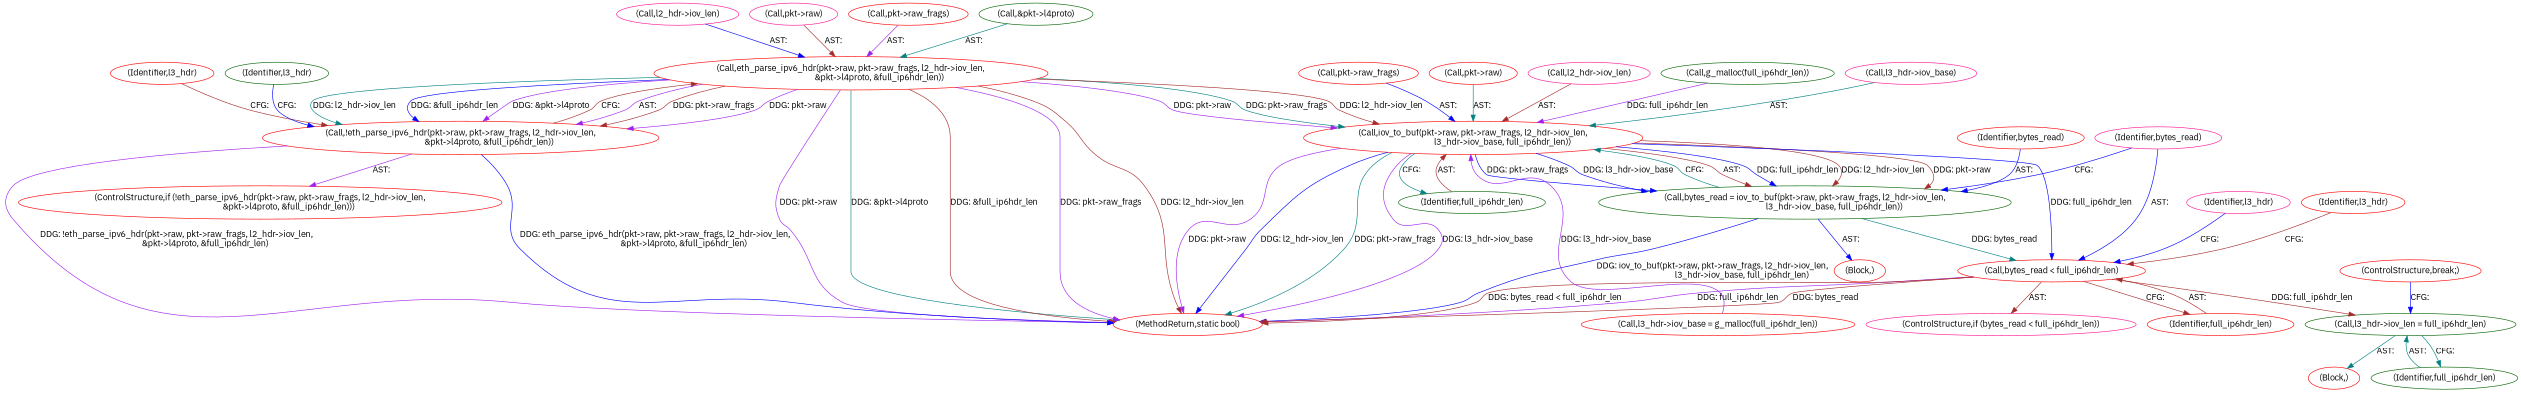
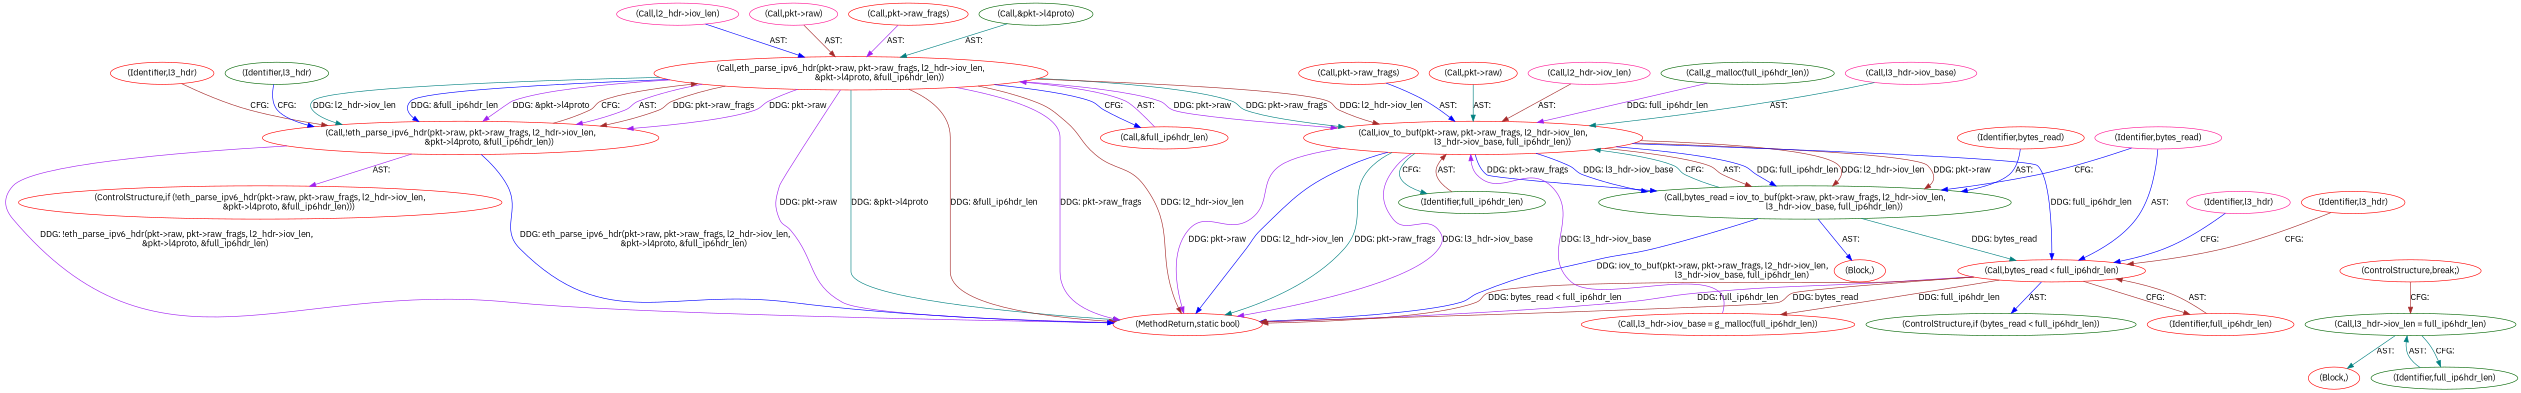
none -> (1164, 138)
(2029, 295) -> (2029, 295)
(2411, 295) -> (2411, 295)
(2231, 296) -> (1893, 297)
(2001, 325) -> (2001, 325)
